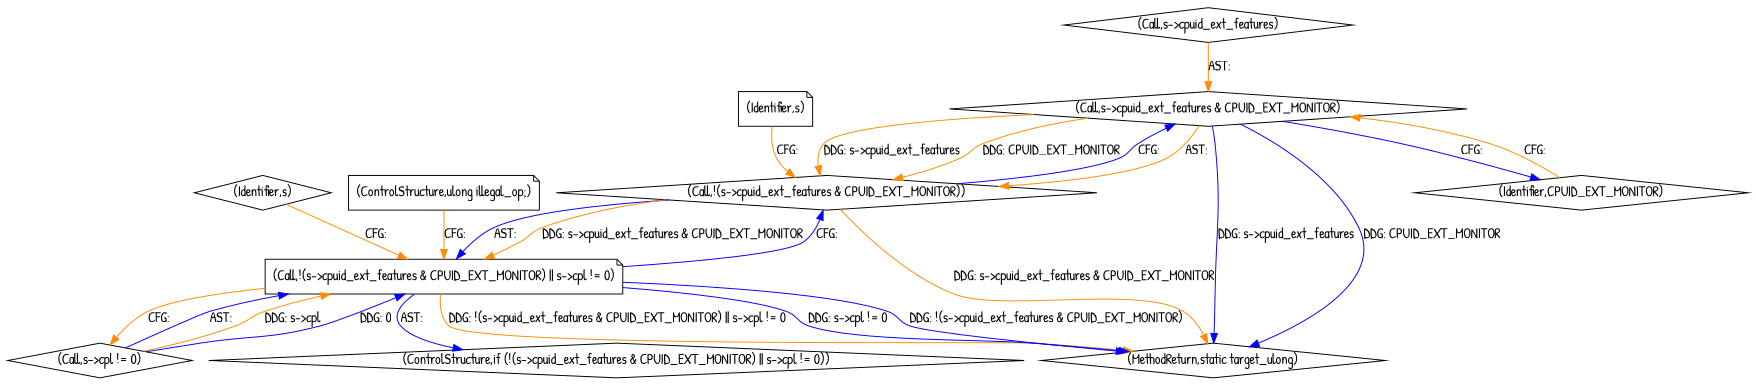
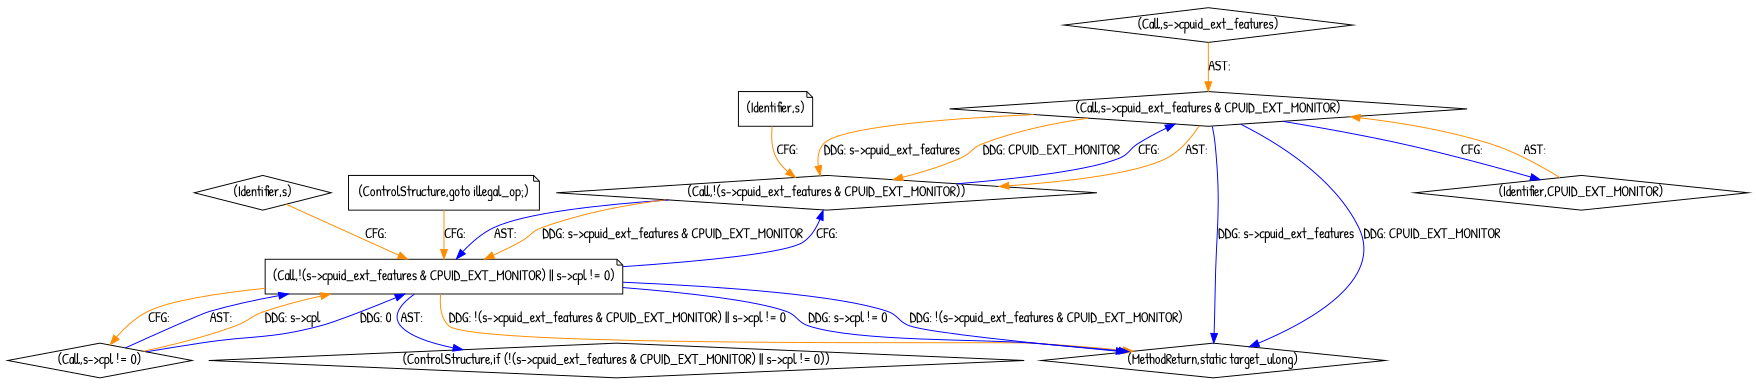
(1537, 151) -> (1537, 151)
(444, 193) -> (444, 193)
(1013, 301) -> none
